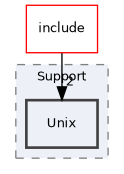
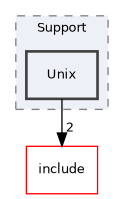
(62, 73) -> (62, 118)
